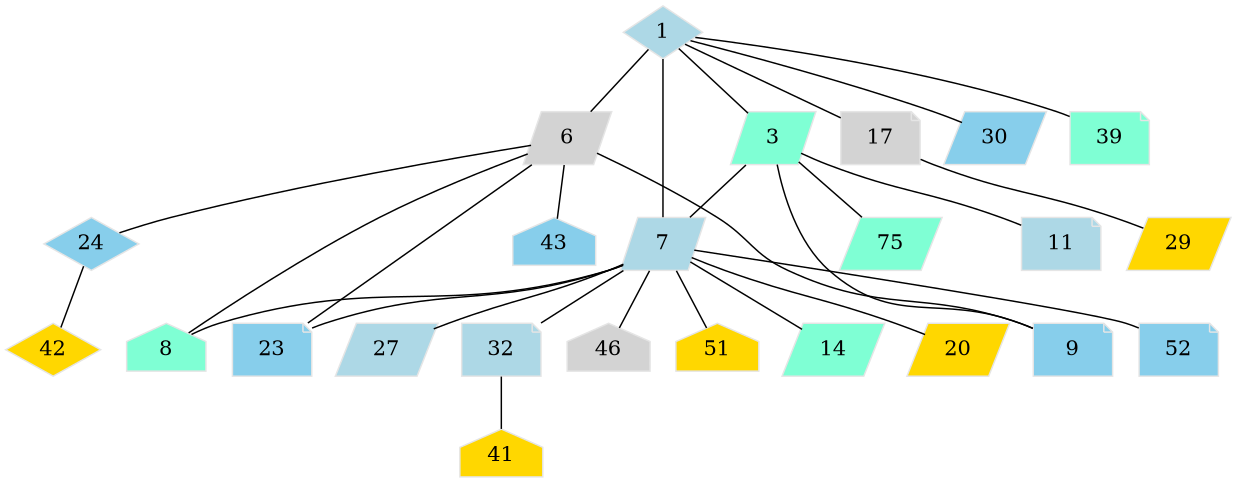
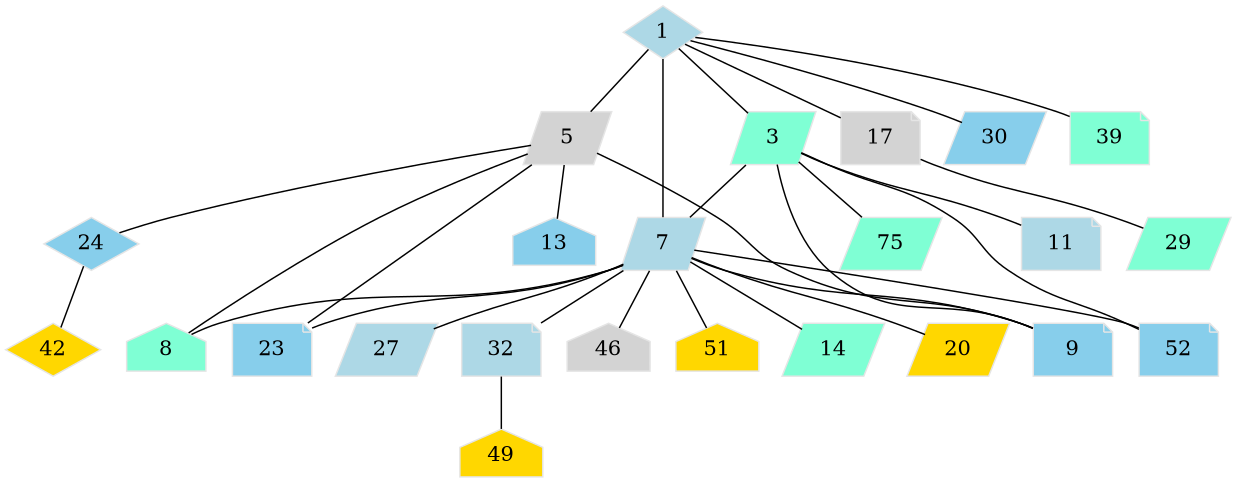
(567, 138) -> (567, 138)
none -> (974, 236)
(554, 244) -> (554, 244)
(1179, 244) -> (1179, 244)
none -> (862, 295)
(501, 456) -> (501, 456)
